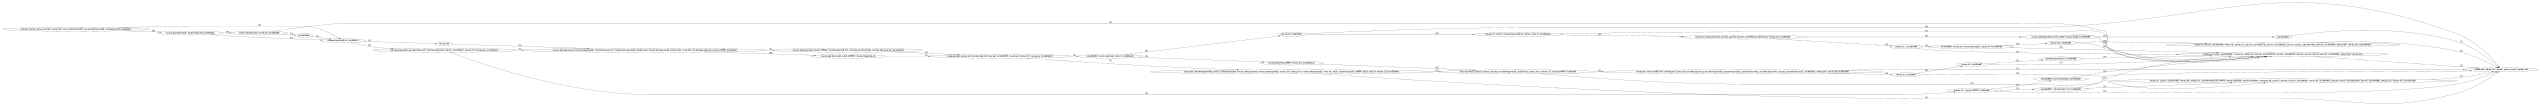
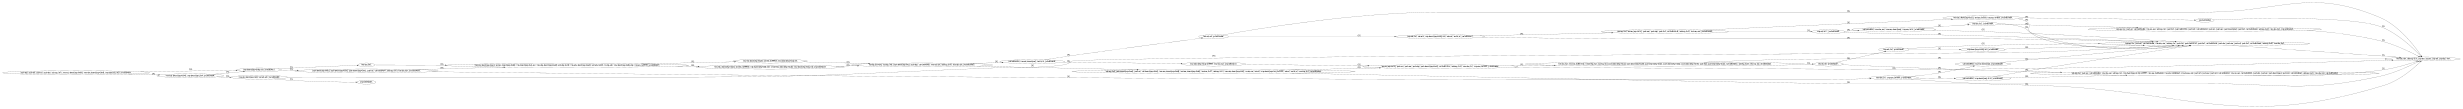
(321, 38) -> none
